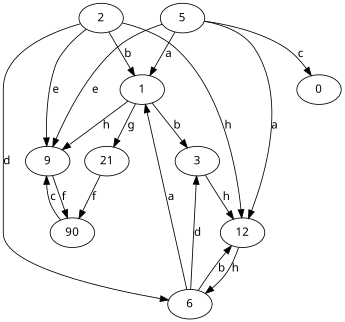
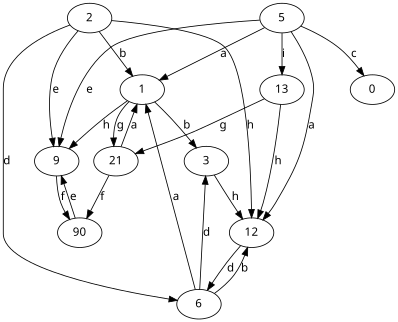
none -> (282, 90)
none -> (128, 129)
(53, 197) -> (74, 197)
(236, 268) -> (231, 268)
